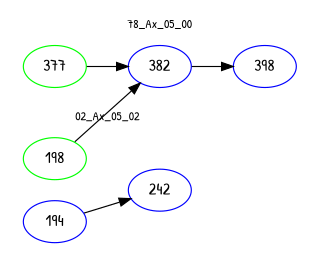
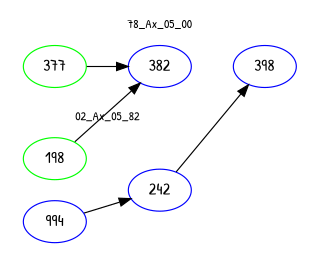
(207, 66) -> (208, 133)
(107, 117) -> (107, 117)
(55, 222) -> (55, 222)
